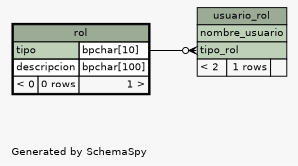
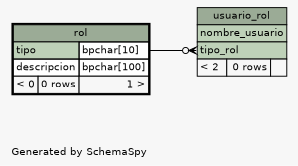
(250, 67) -> (250, 67)
